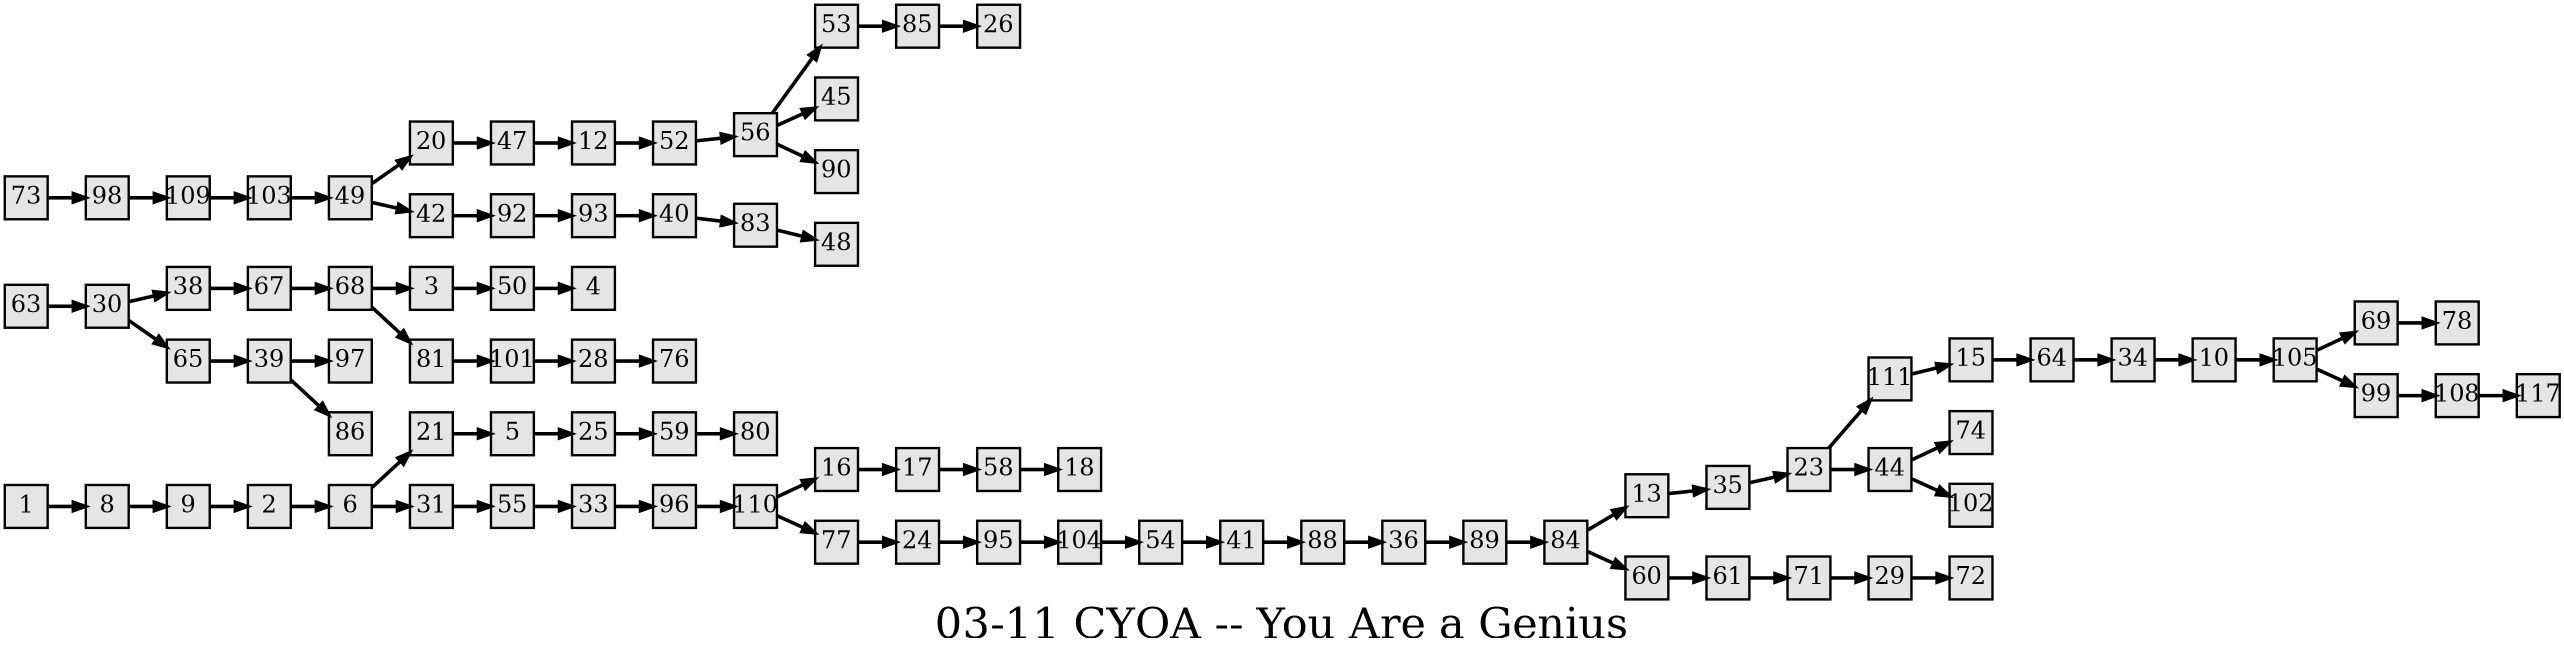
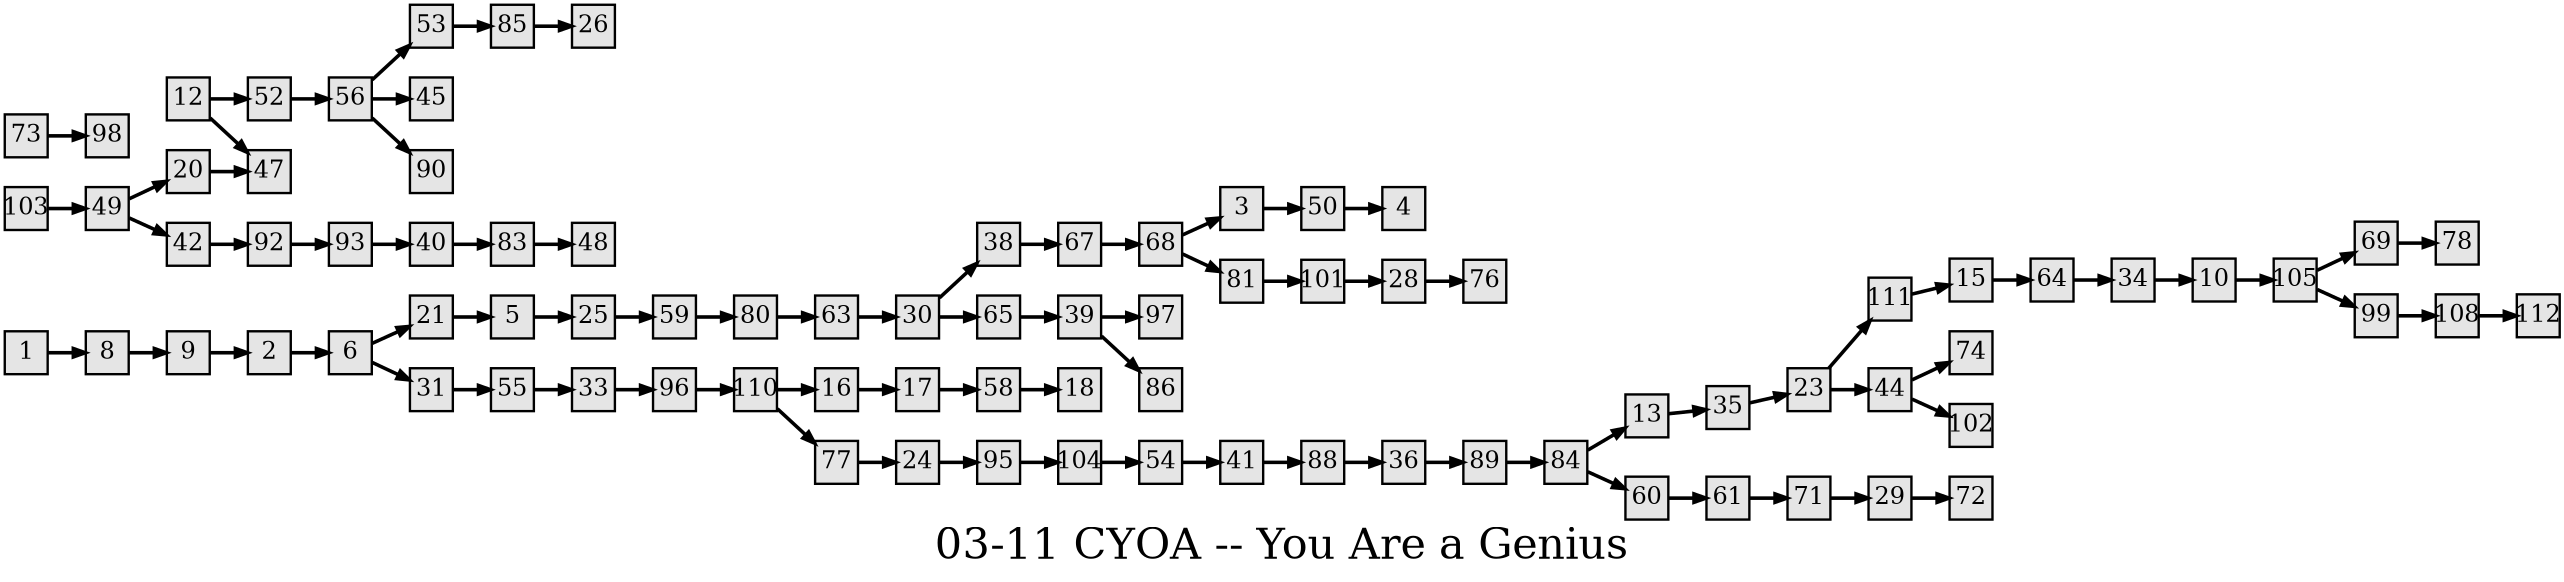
(547, 143) -> (224, 131)
(188, 198) -> none
none -> (790, 317)
(2538, 396) -> (2538, 316)
